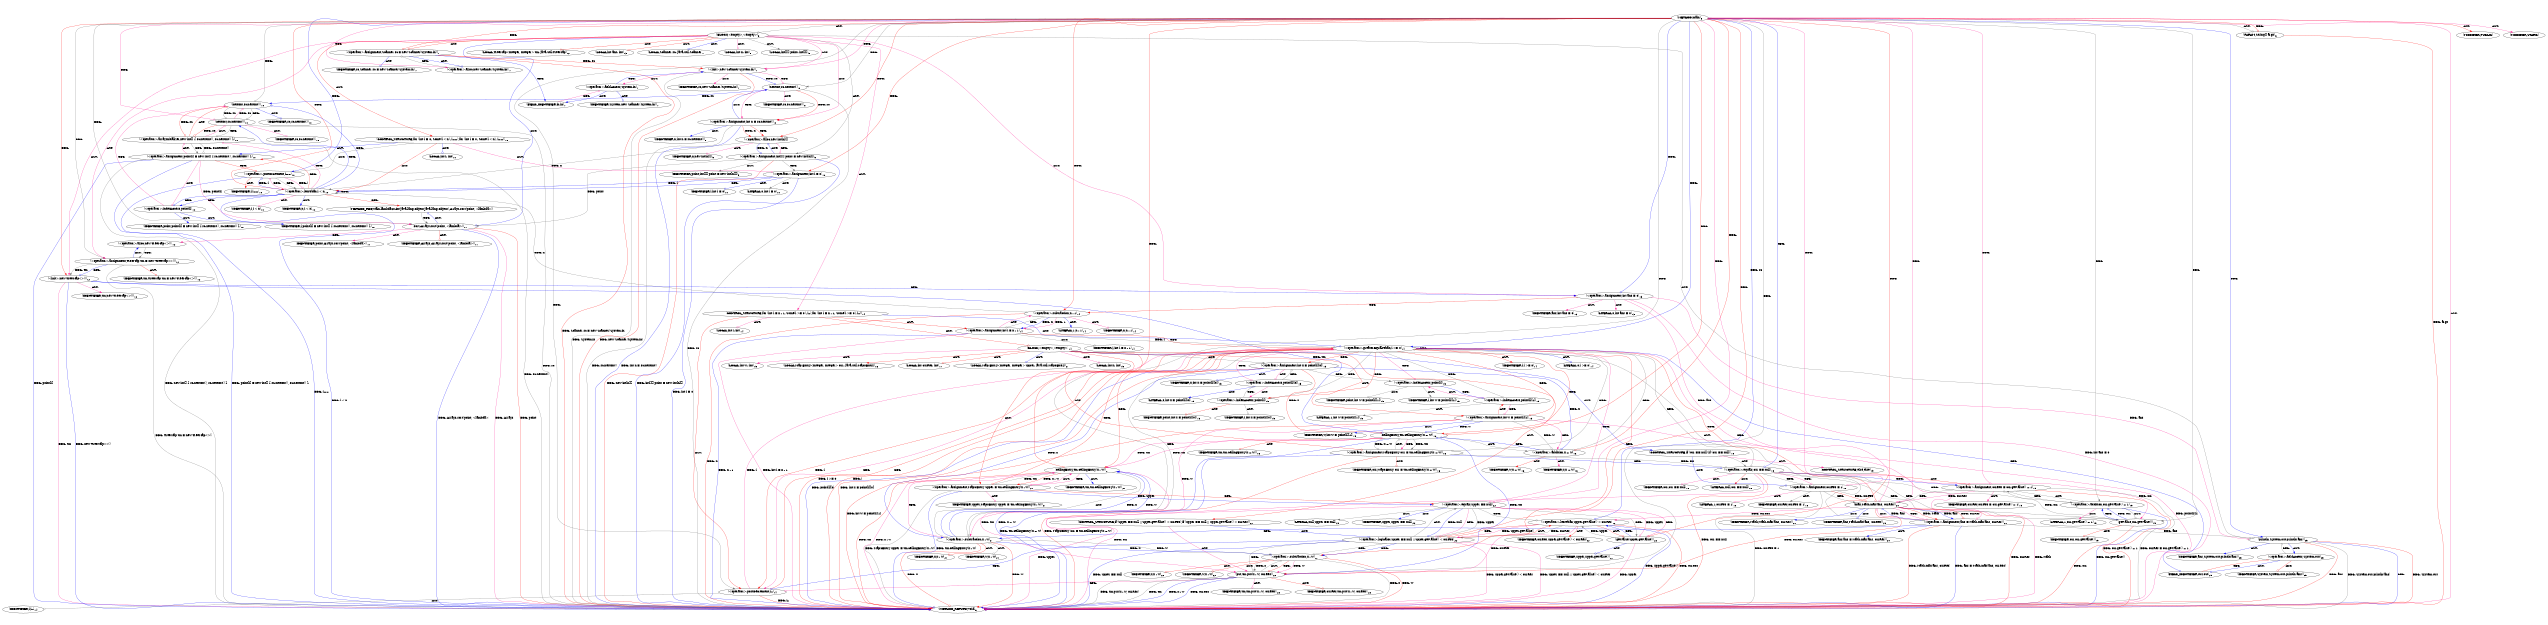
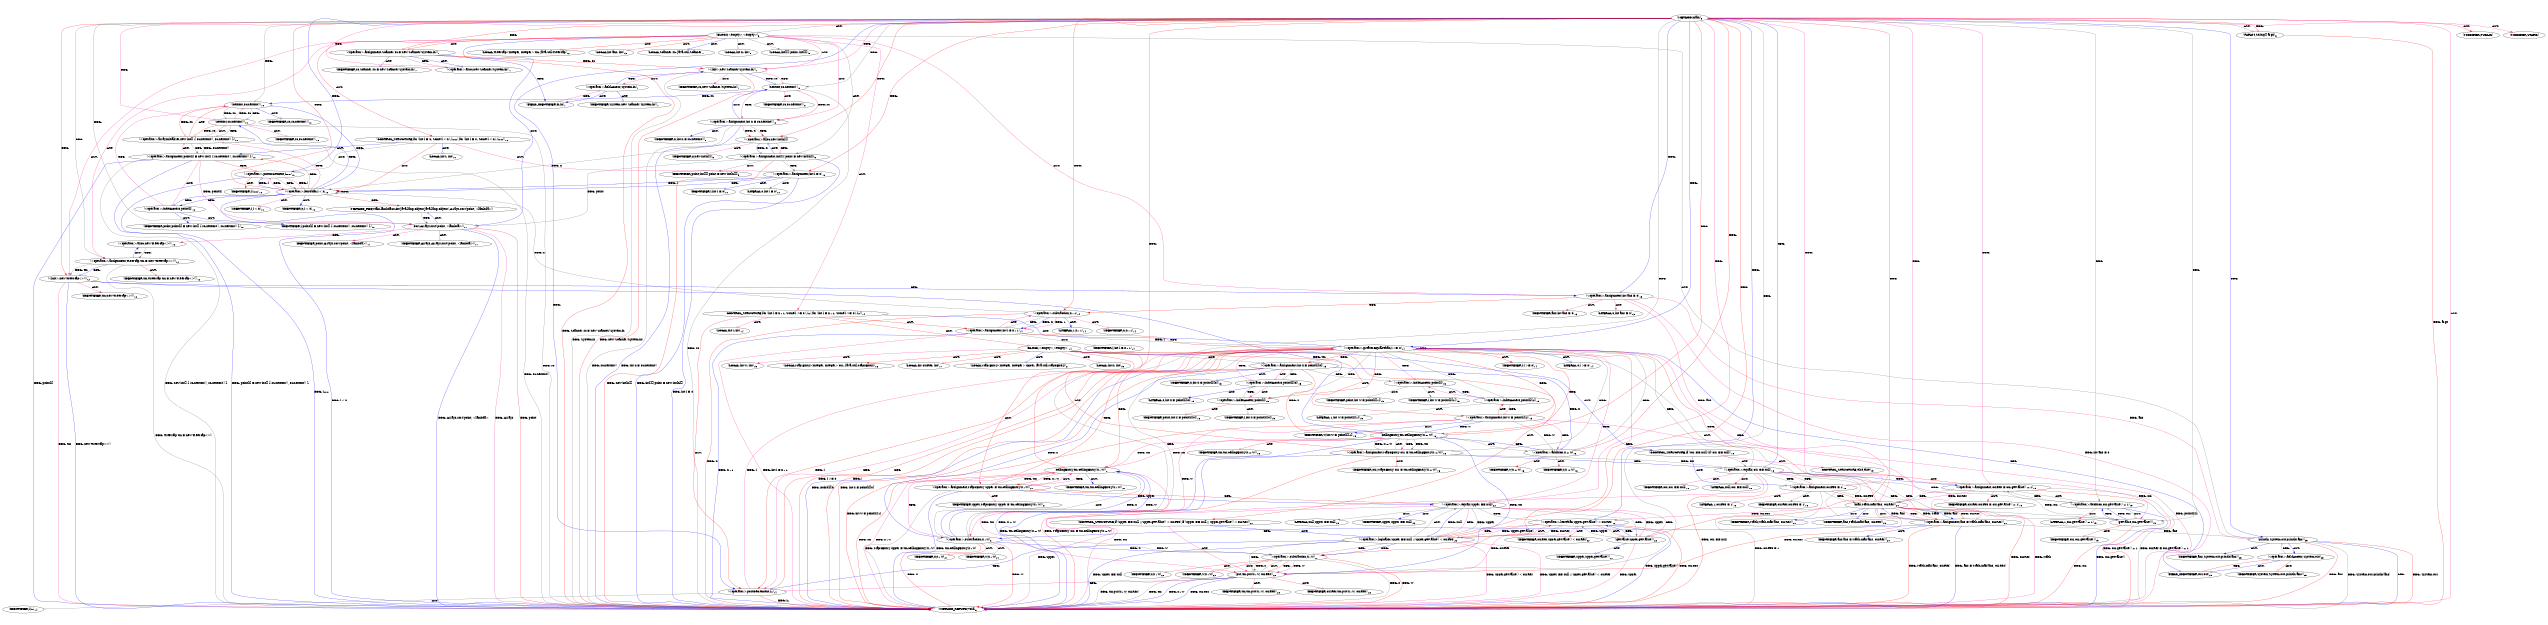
(771, 64) -> (771, 64)
(1756, 270) -> (1756, 270)
